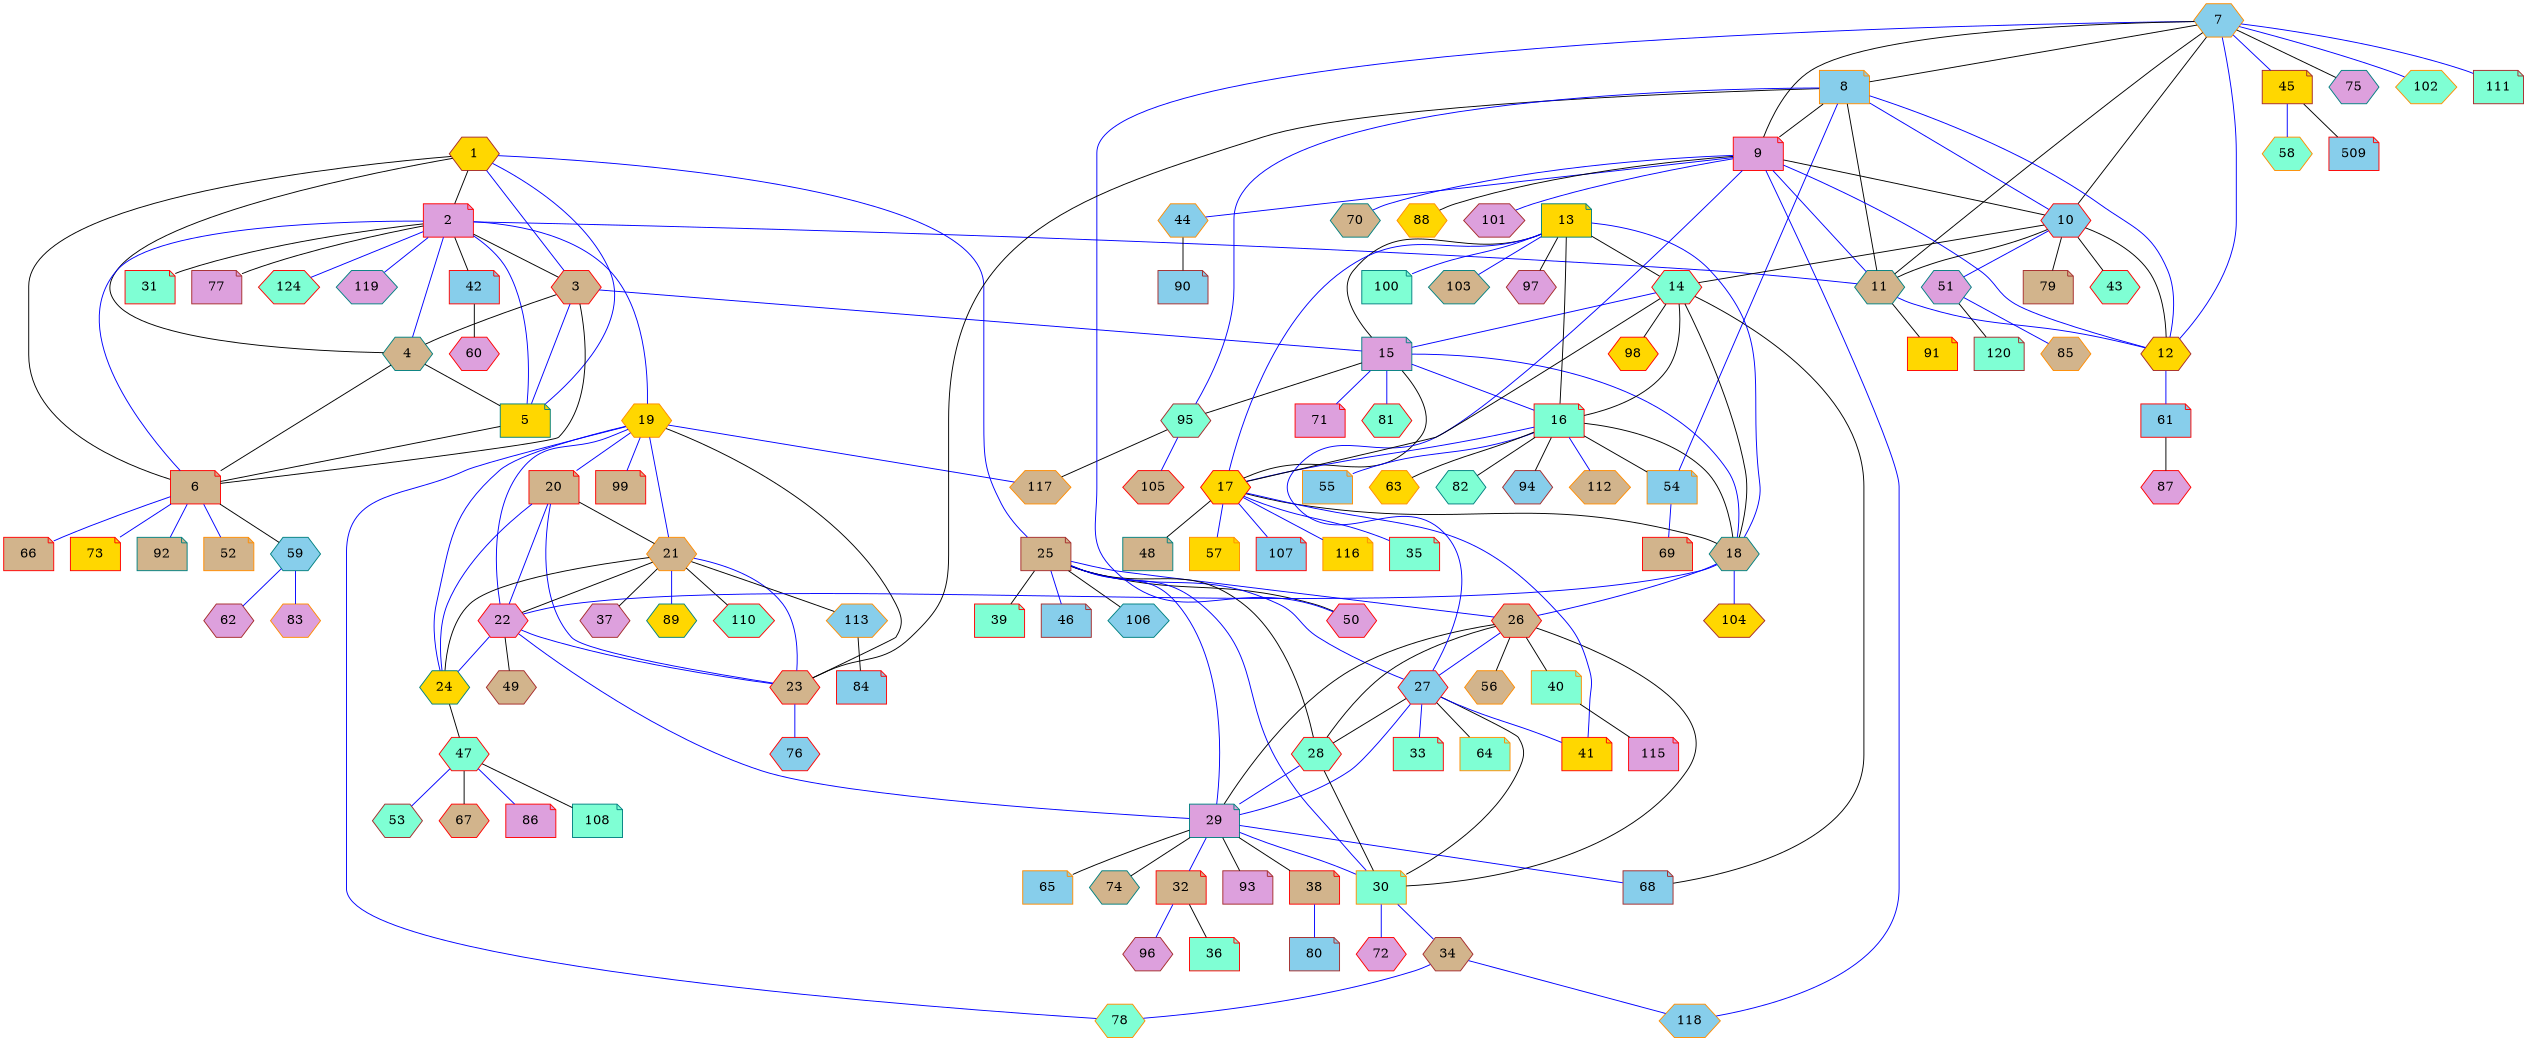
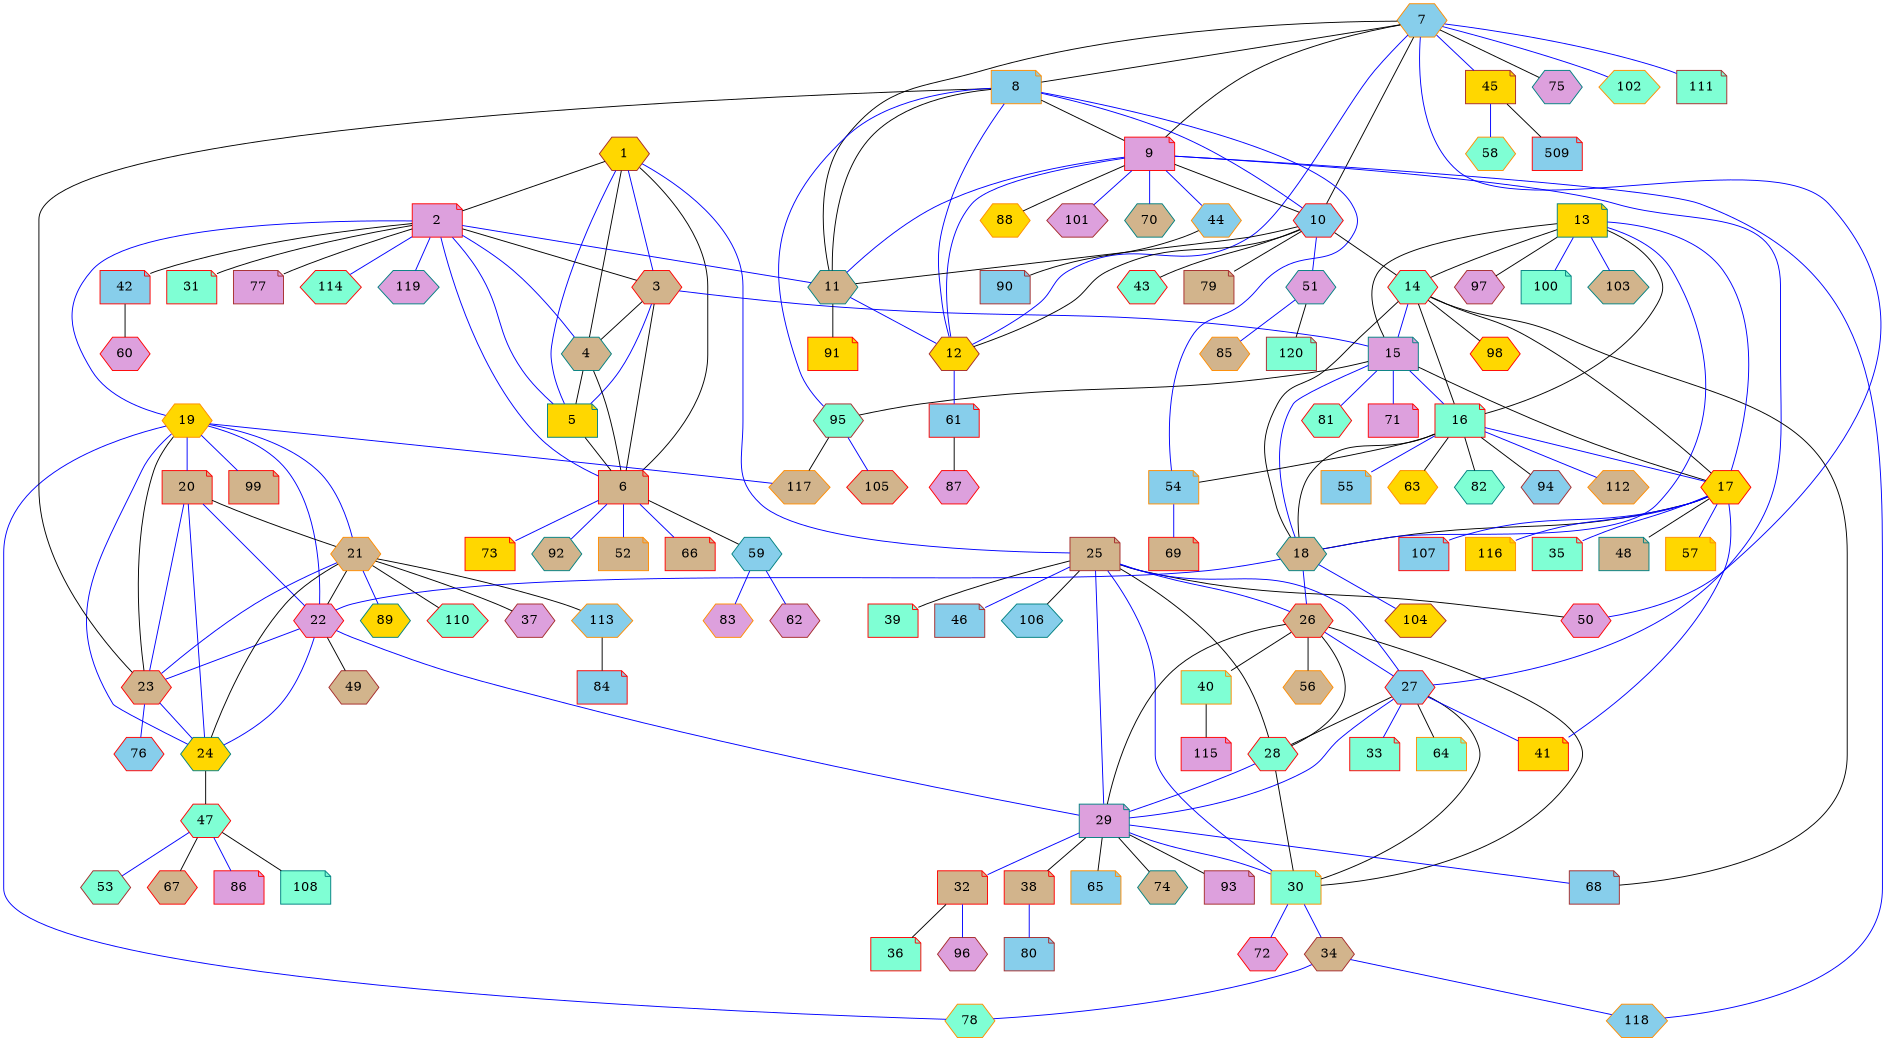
(289, 287) -> (331, 287)
(162, 554) -> (557, 554)
none -> (176, 721)
